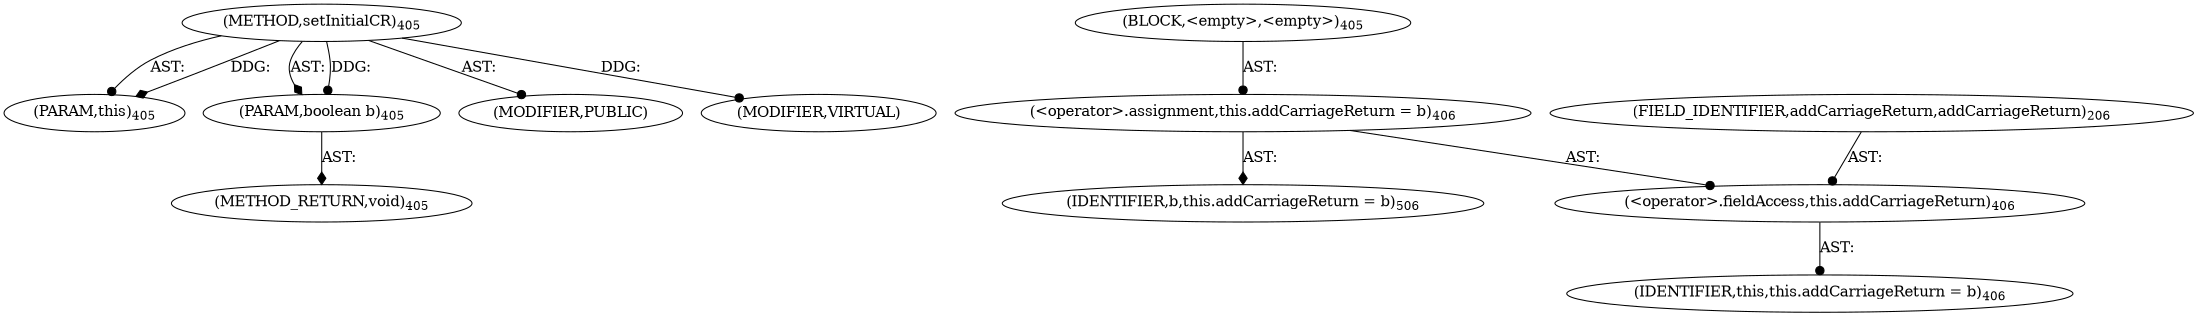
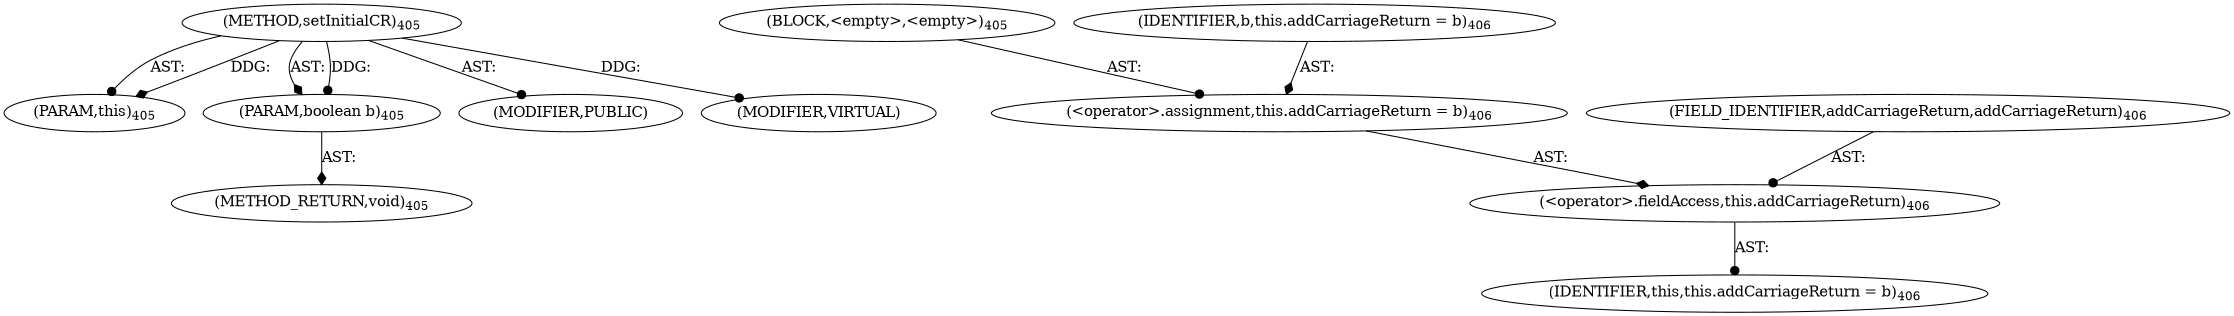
(2099, 112) -> (2135, 112)
(1243, 152) -> (1299, 62)
(1528, 158) -> (1501, 157)
(1408, 202) -> (1480, 21)
